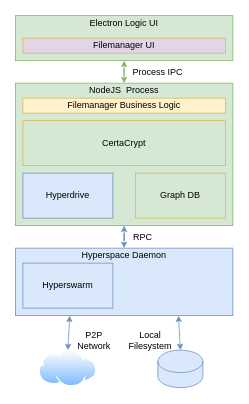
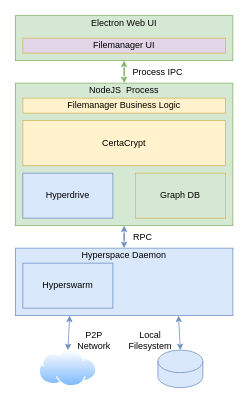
(124, 23) -> (124, 23)
(124, 143) -> (124, 143)
